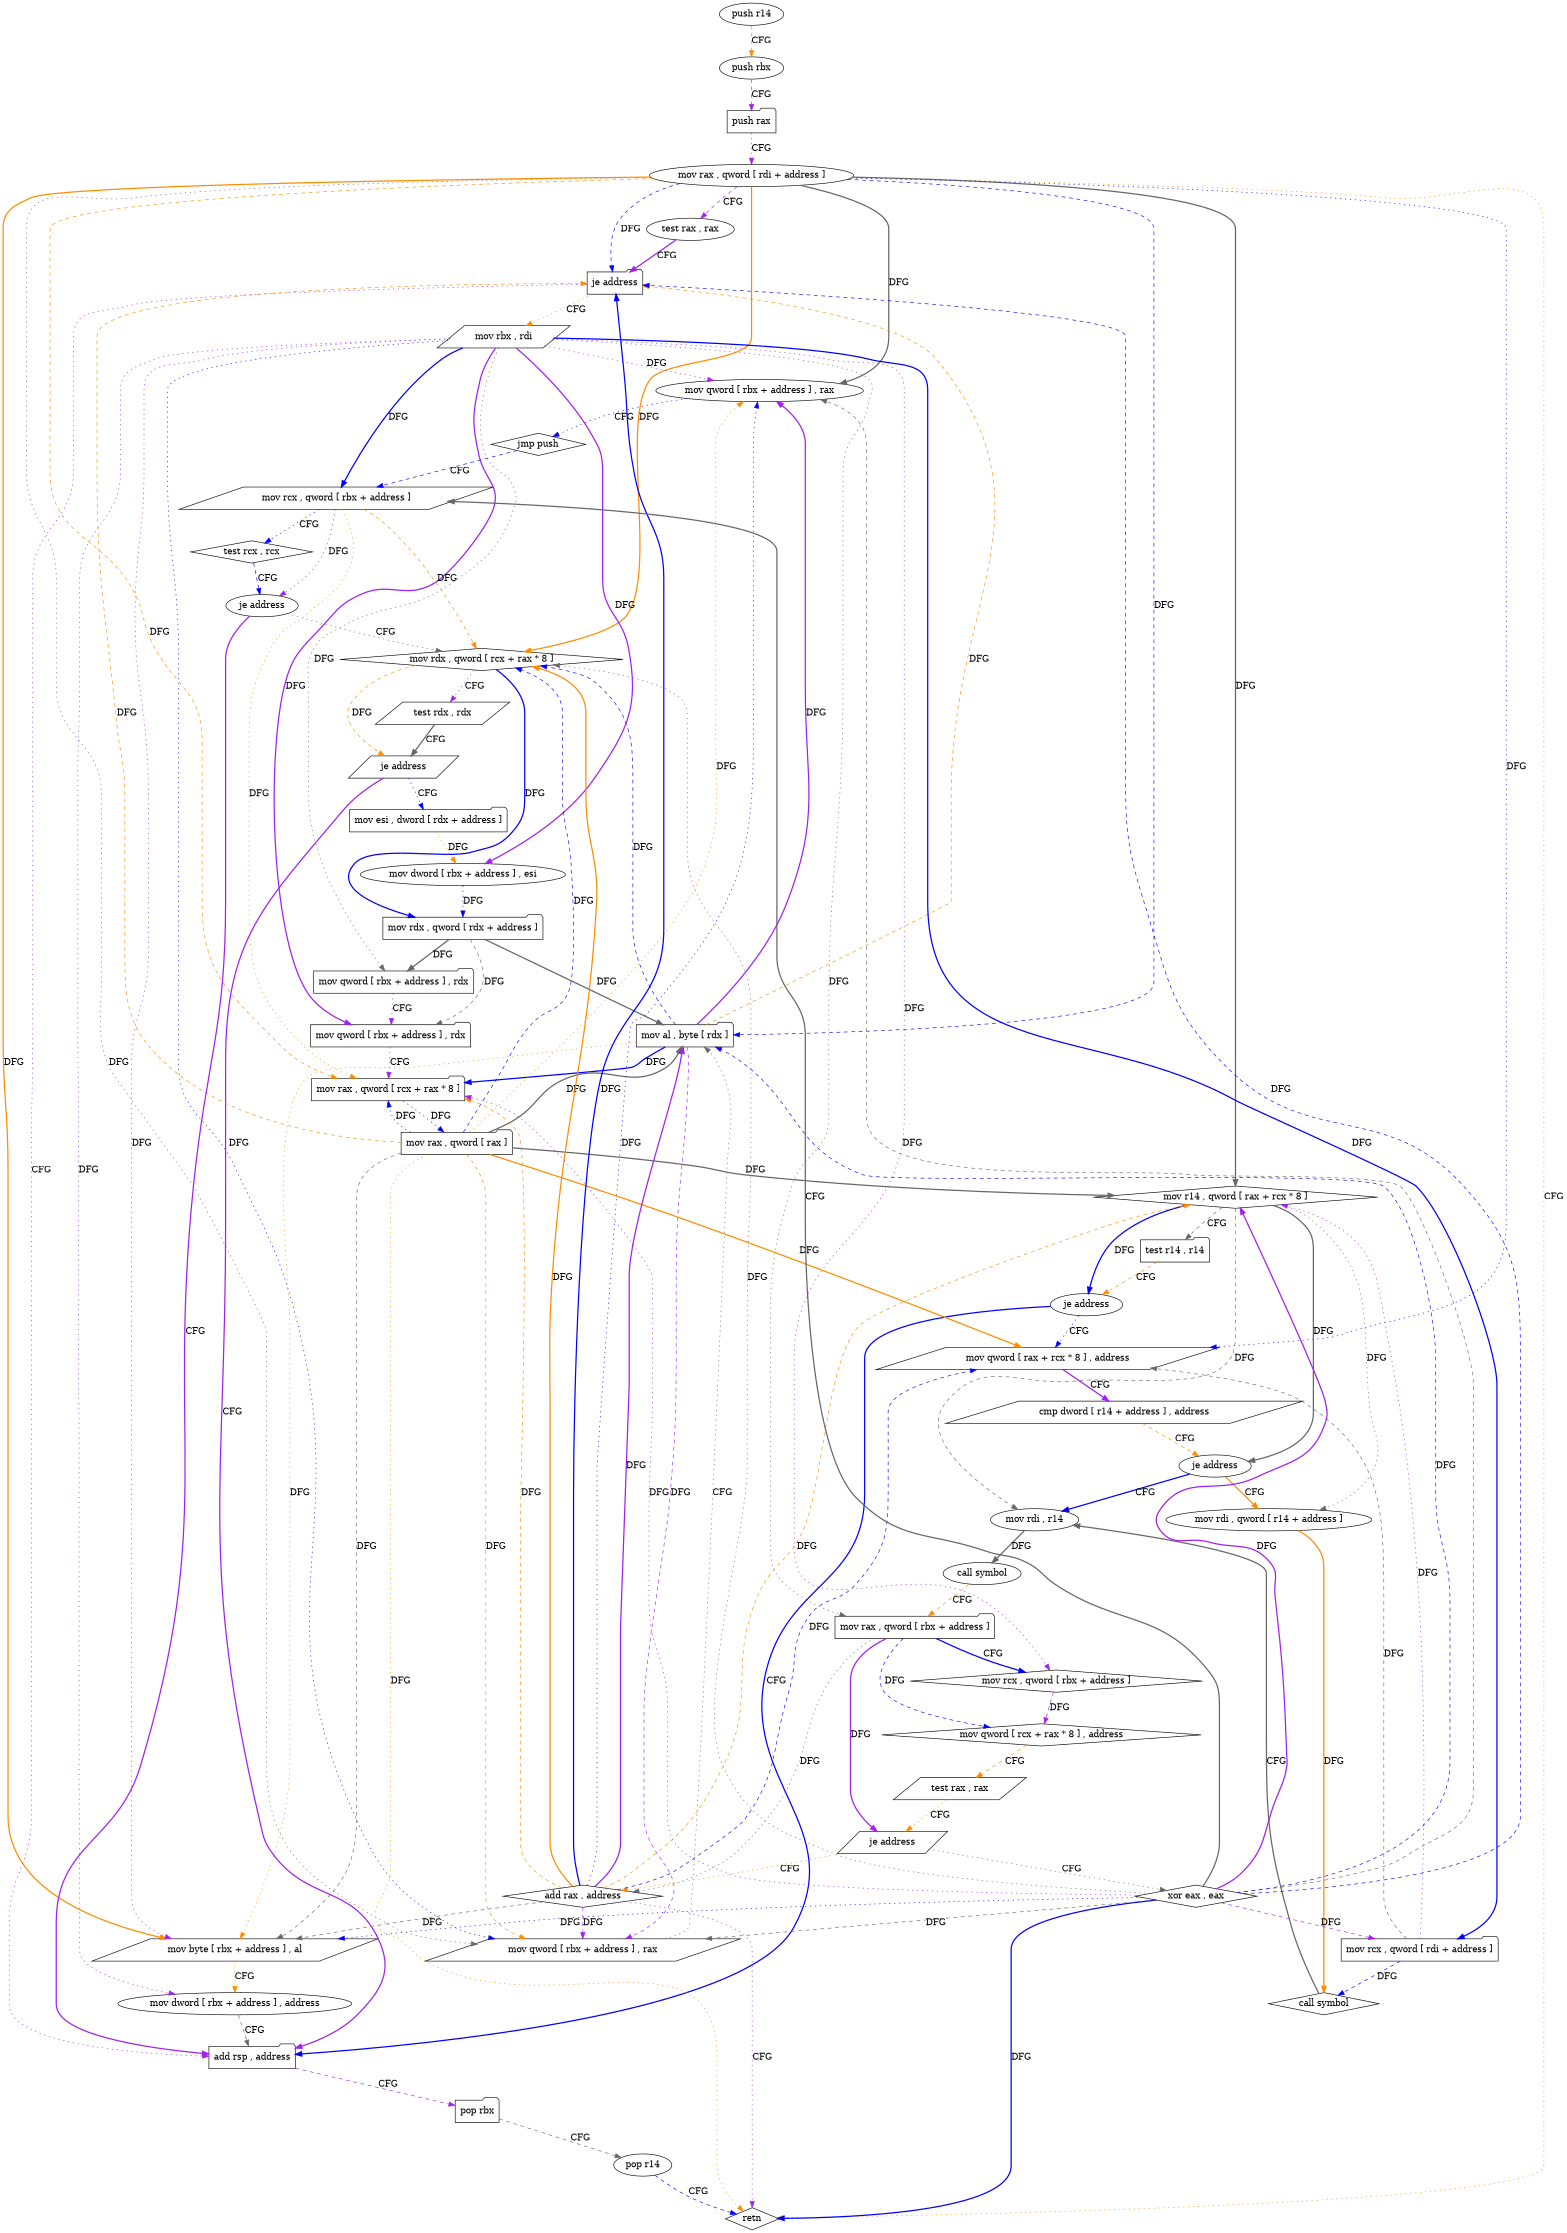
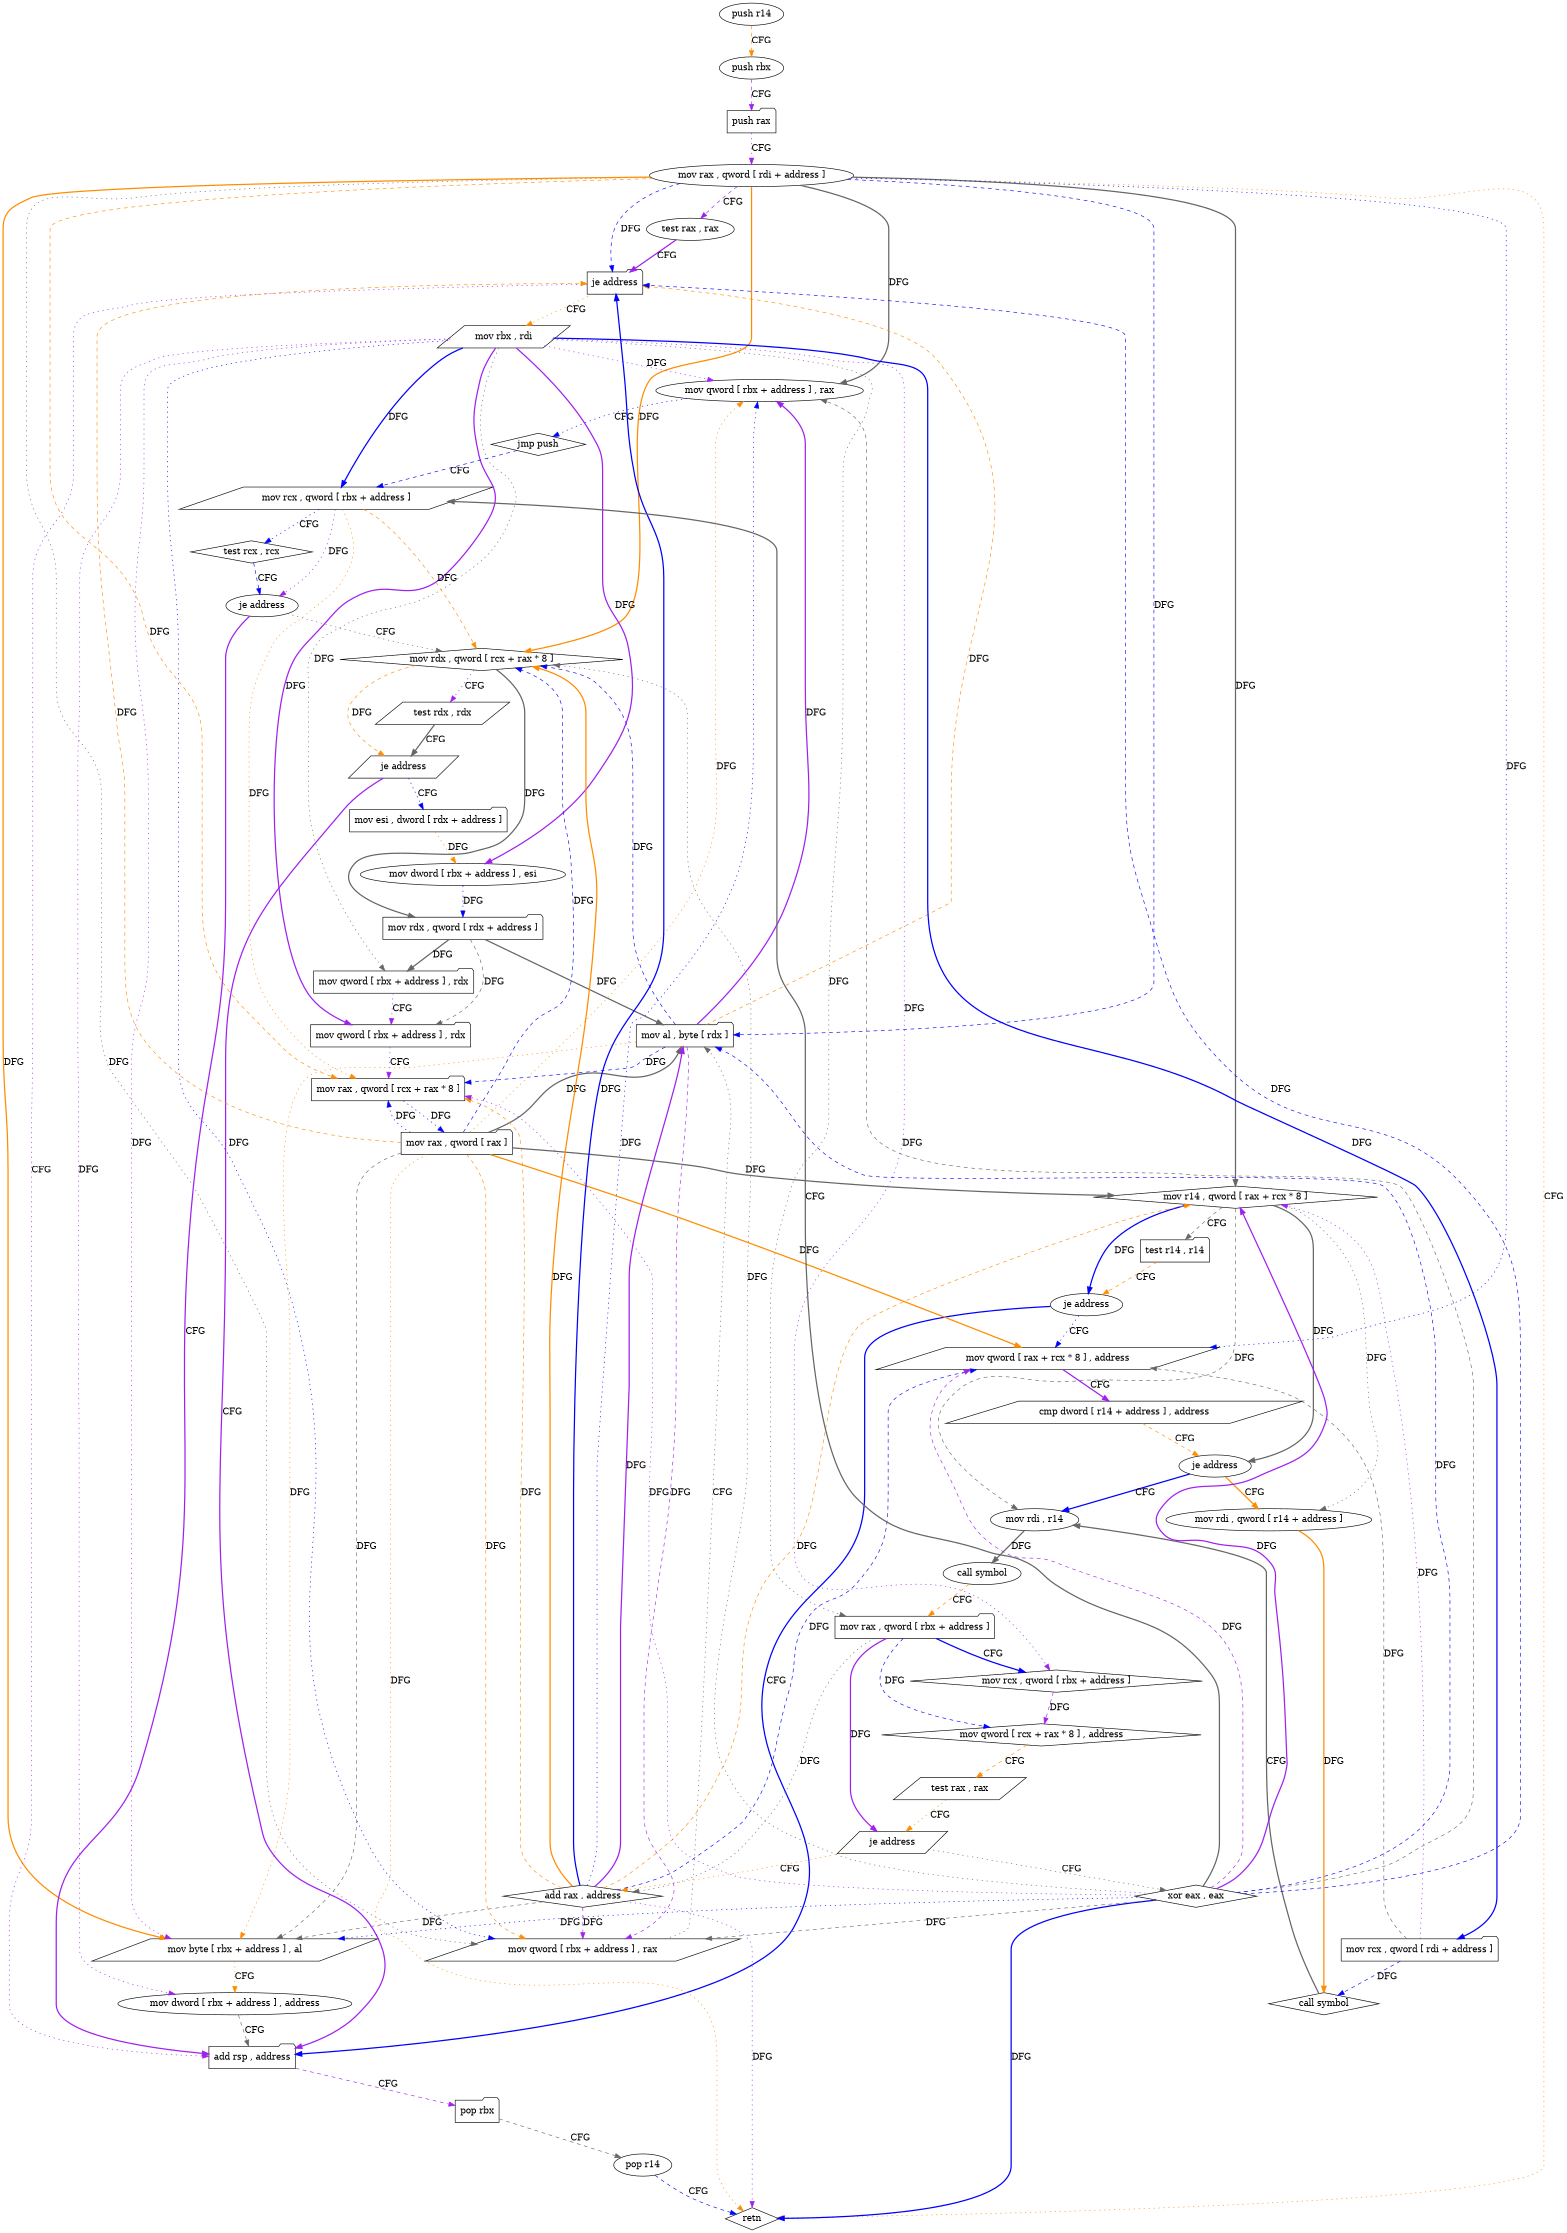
(478, 850) -> (478, 850)
(566, 1074) -> (566, 1074)
(1295, 1920) -> (1141, 1592)
(762, 2058) -> (762, 2058)
